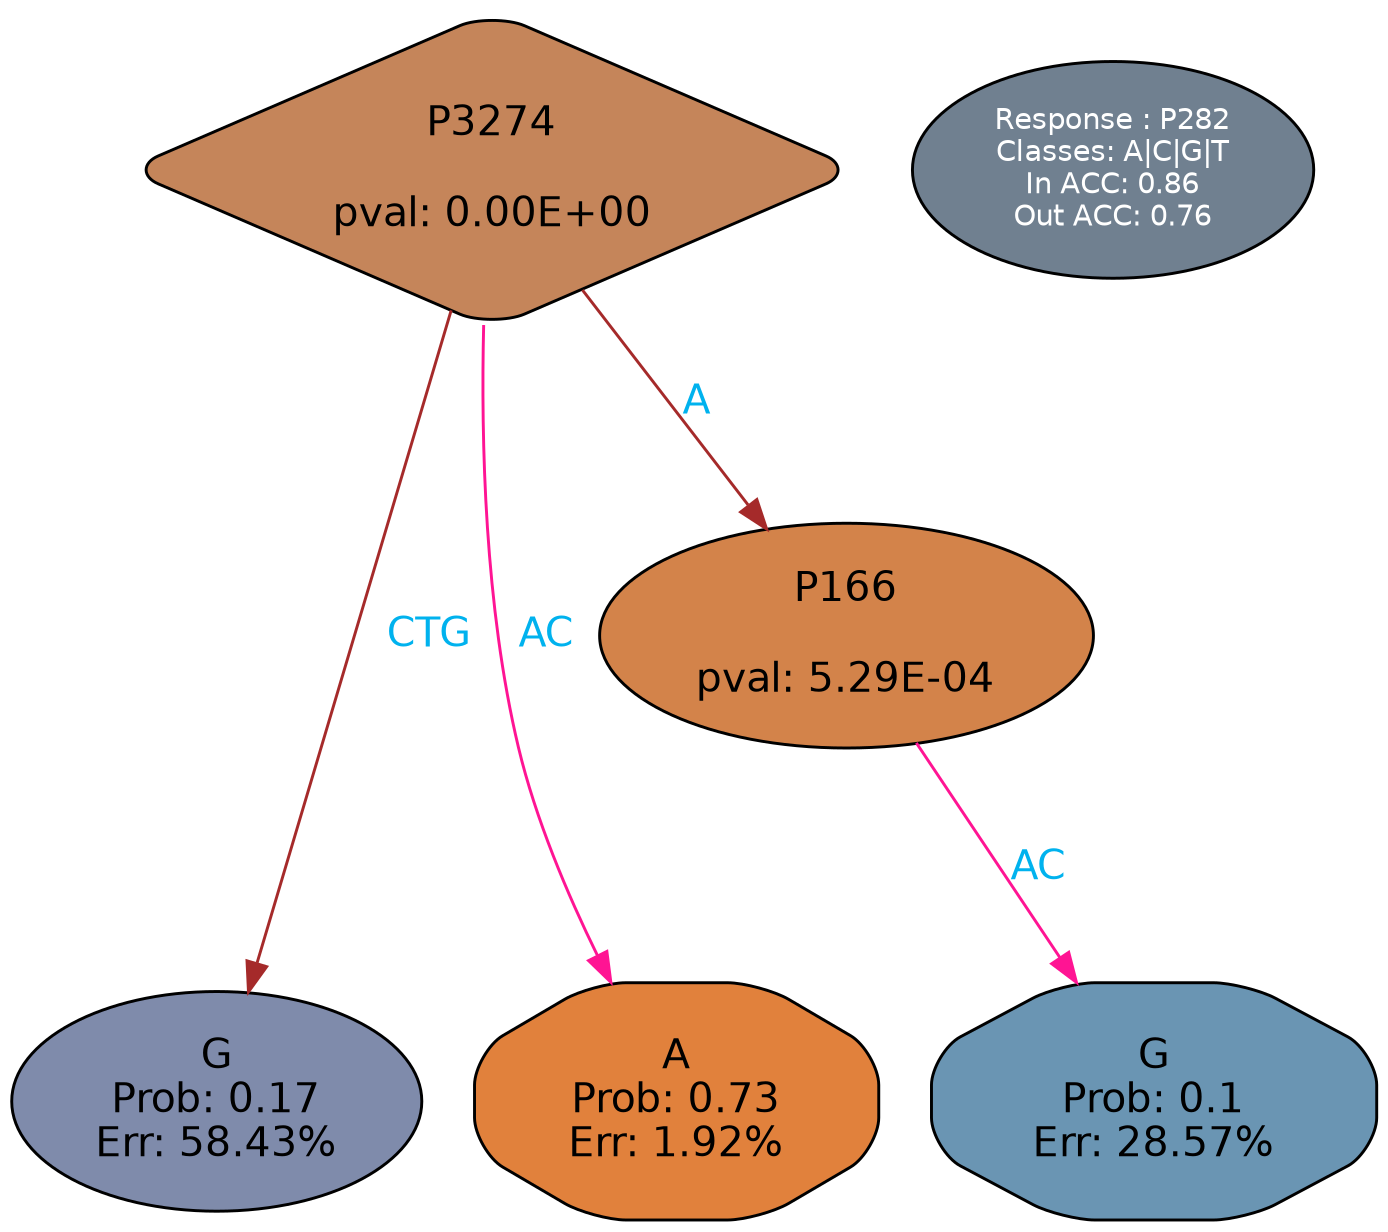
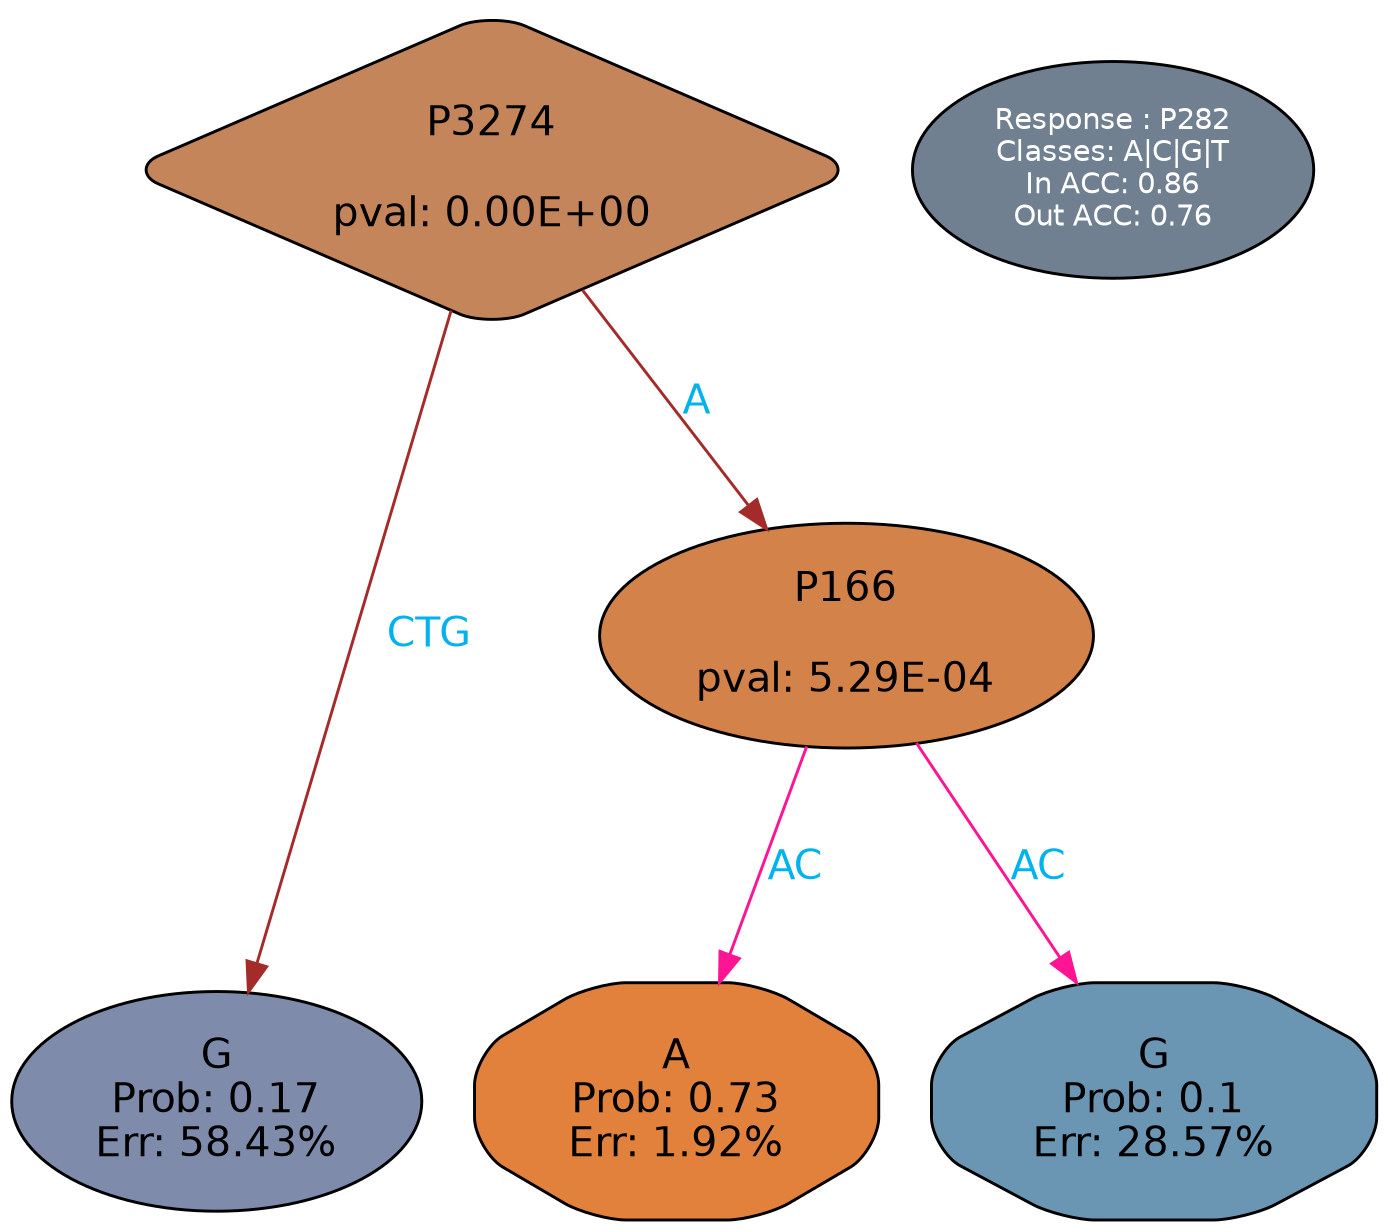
(500, 648) -> (768, 850)
